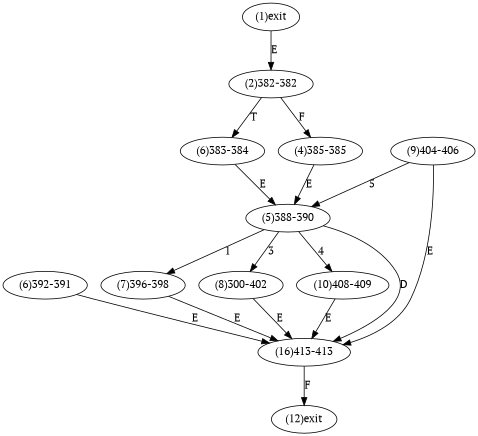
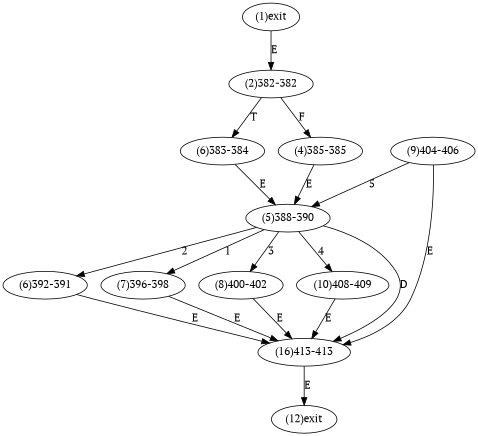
none -> (170, 251)
(241, 285) -> (241, 285)
(308, 386) -> (308, 386)
